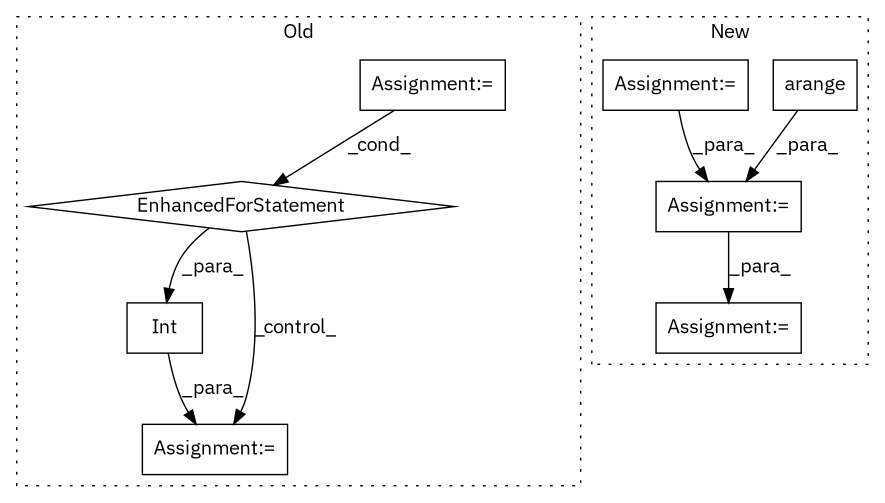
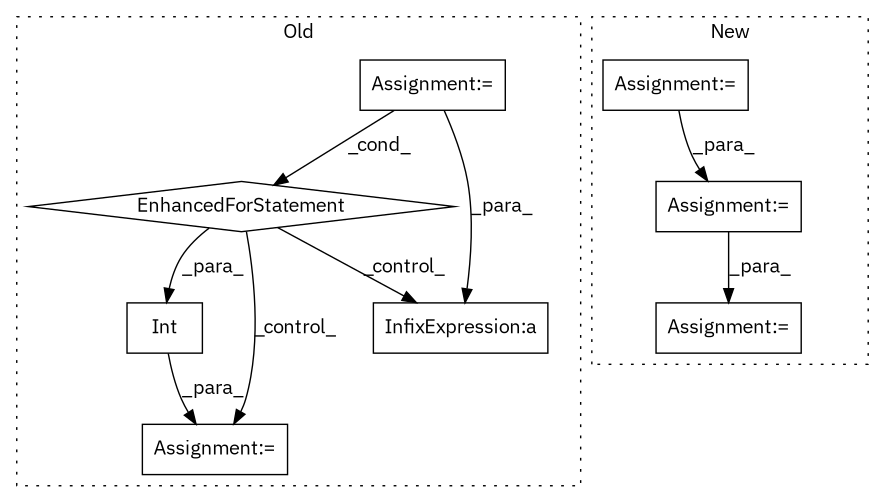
(815, 85) -> none
none -> (461, 328)
